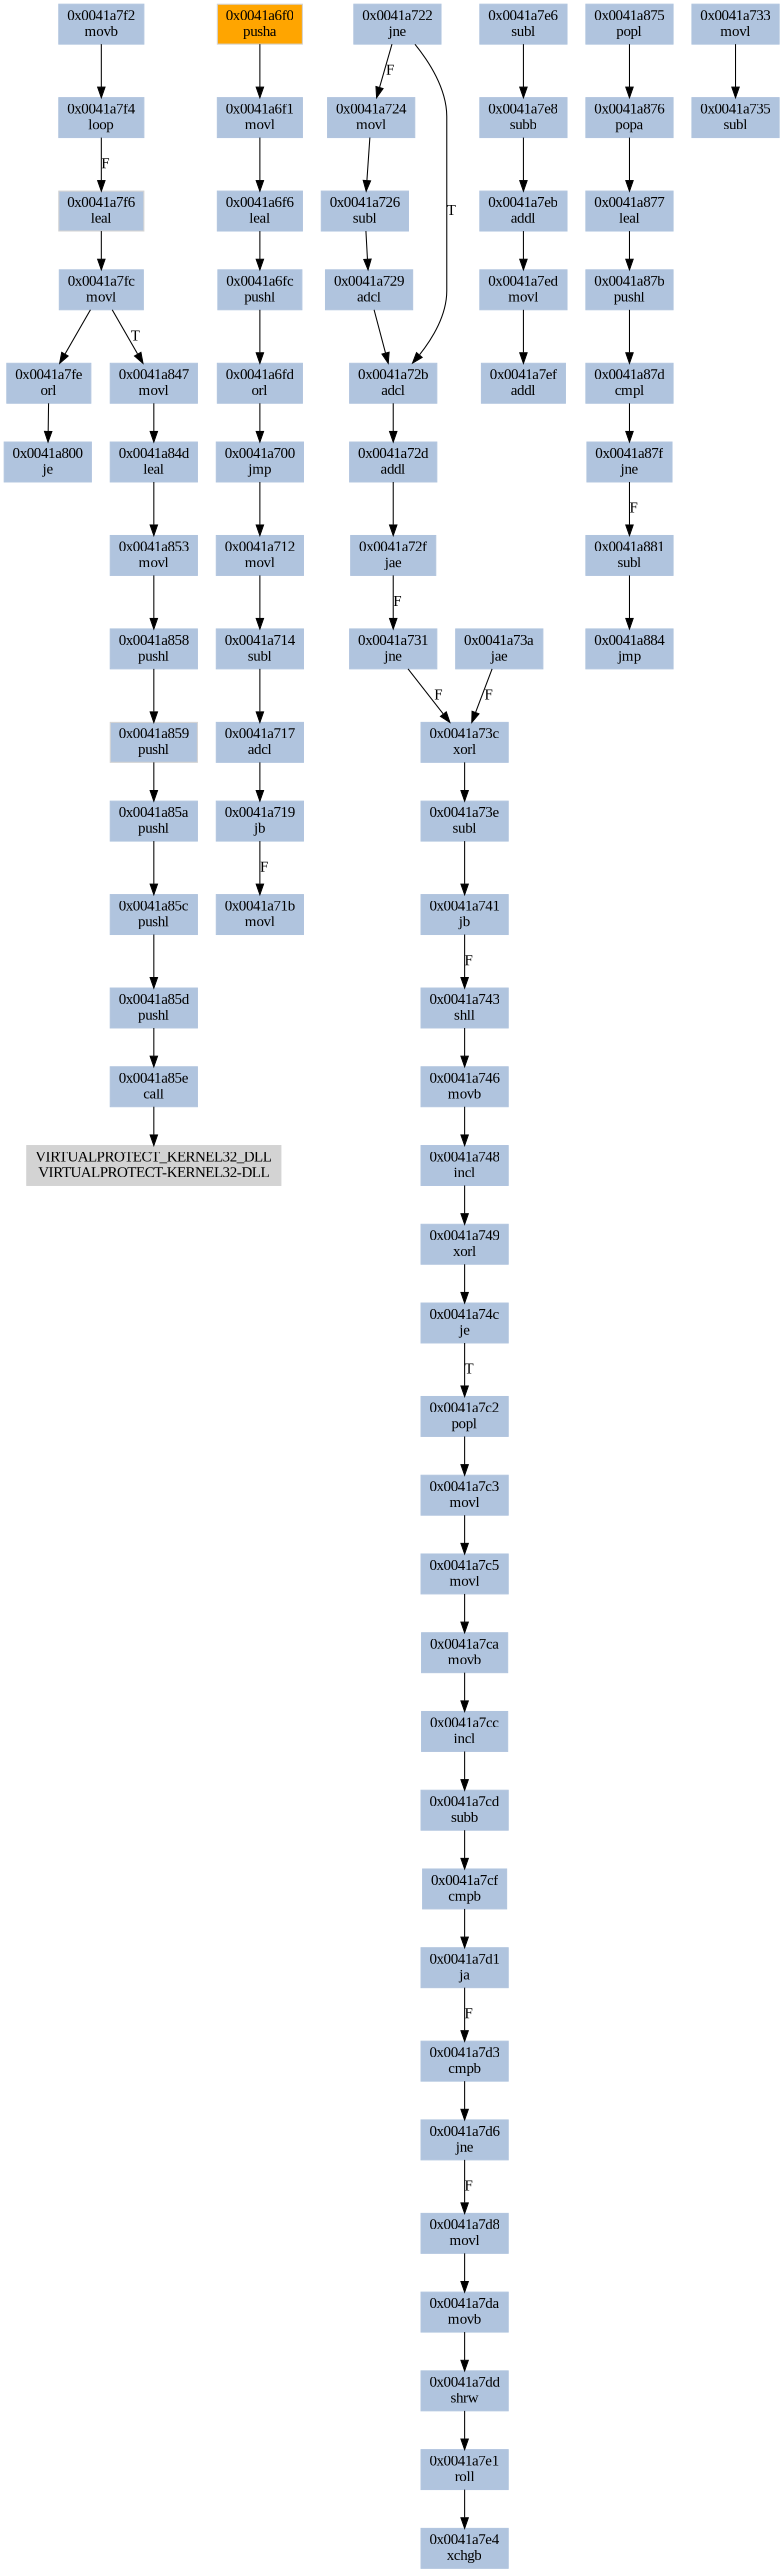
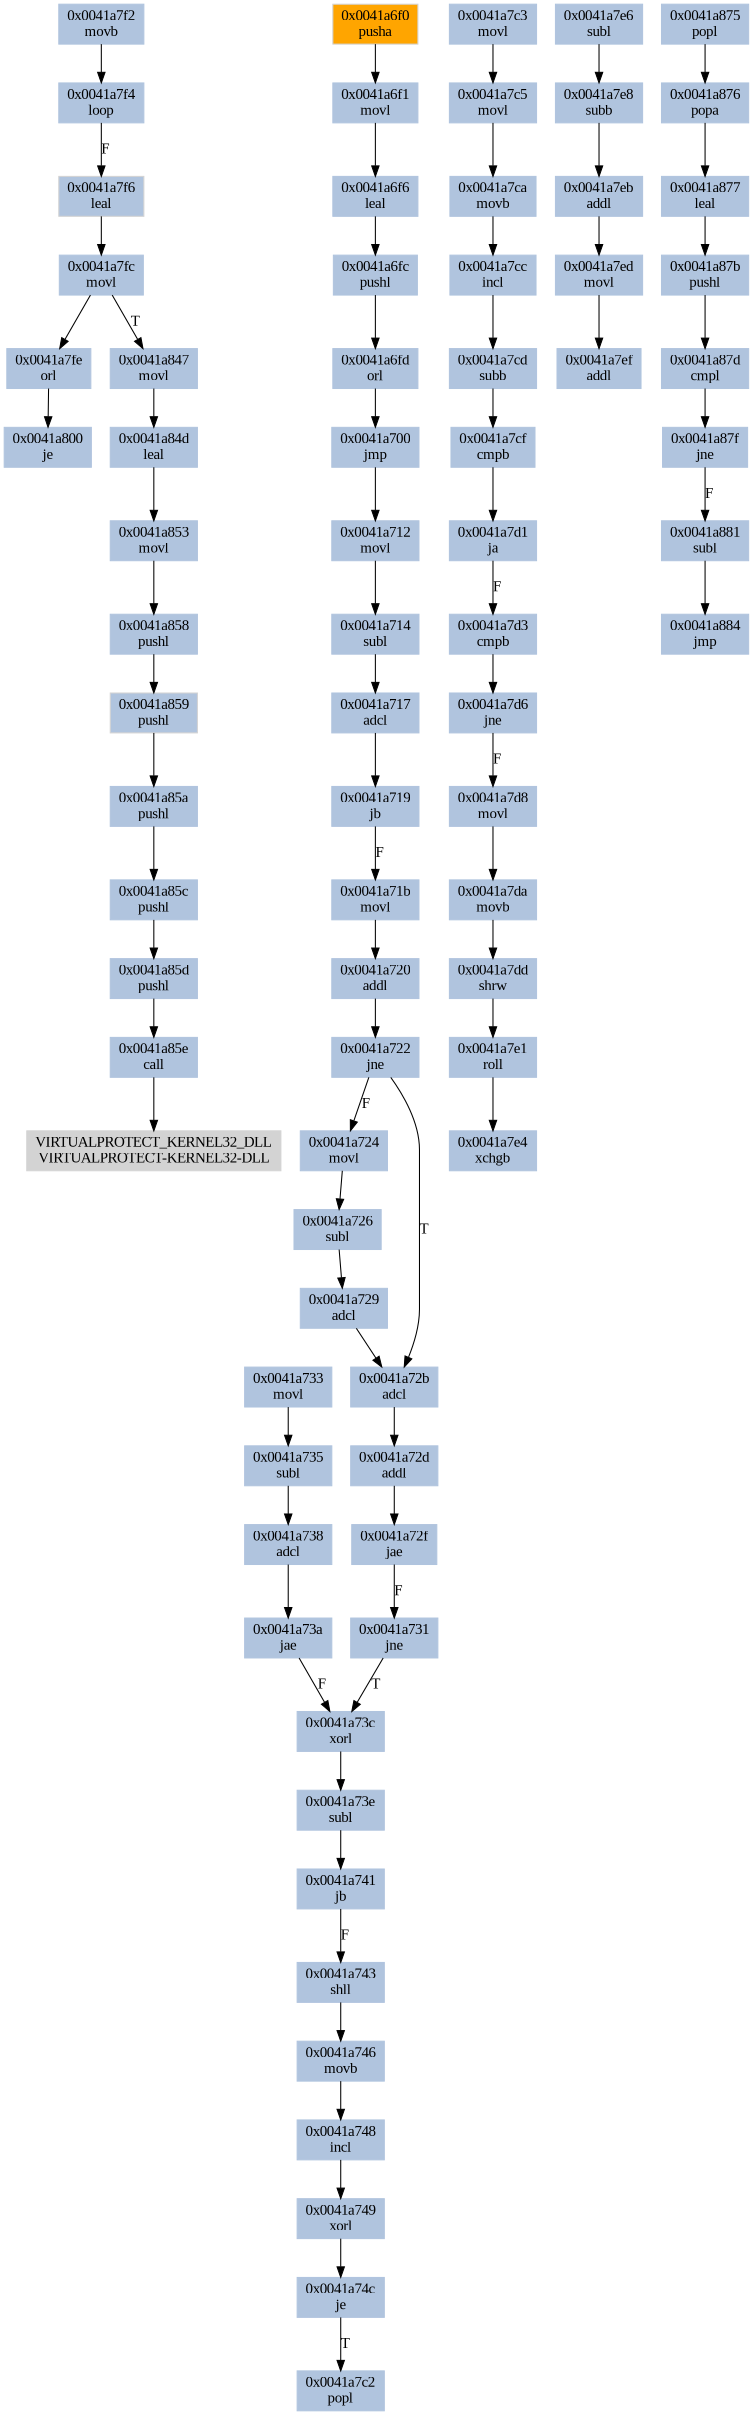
(438, 696) -> (376, 1685)
none -> (375, 979)
(465, 1450) -> none
none -> (288, 1545)
